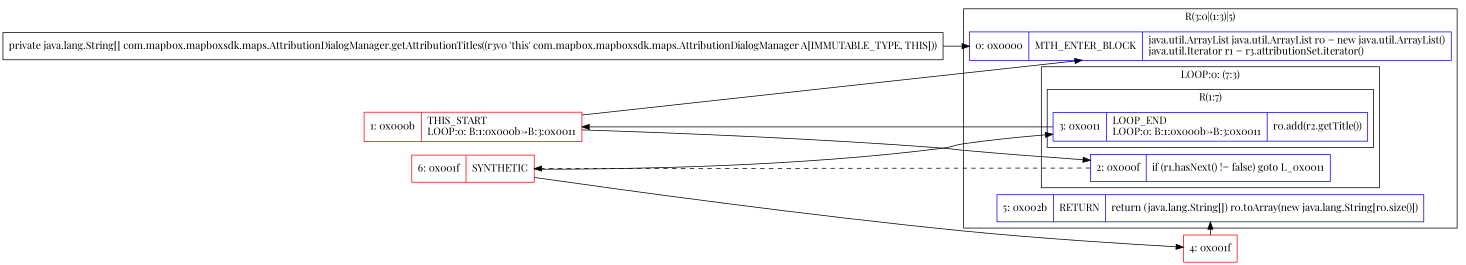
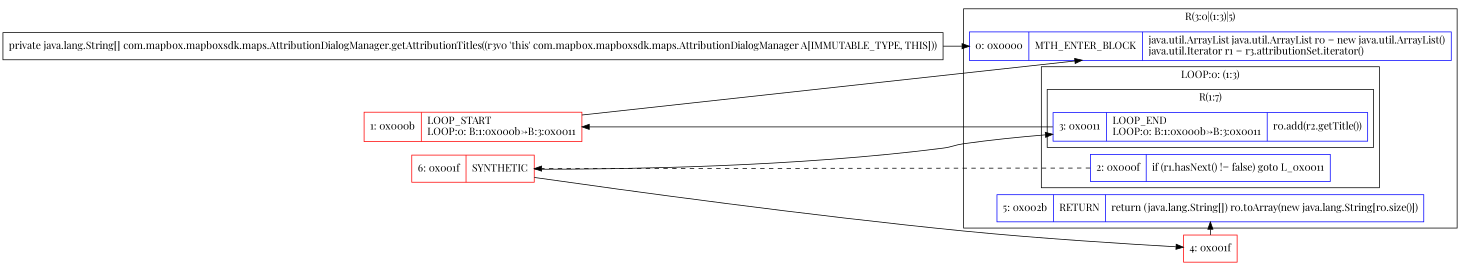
(1210, 75) -> (1210, 75)
(457, 121) -> (459, 121)
(833, 141) -> none
